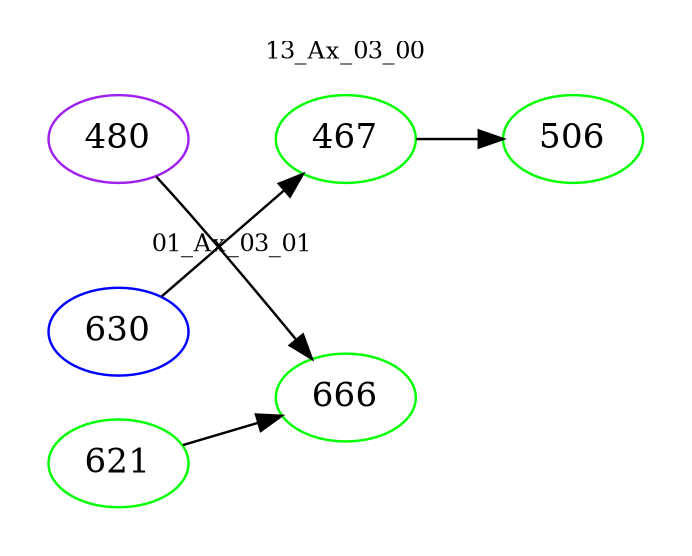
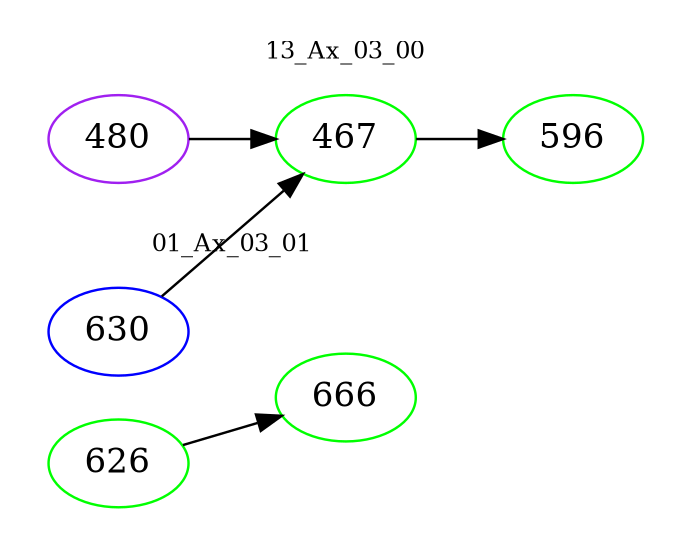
(573, 139) -> (573, 139)
(231, 261) -> (220, 139)
(119, 463) -> (119, 463)
